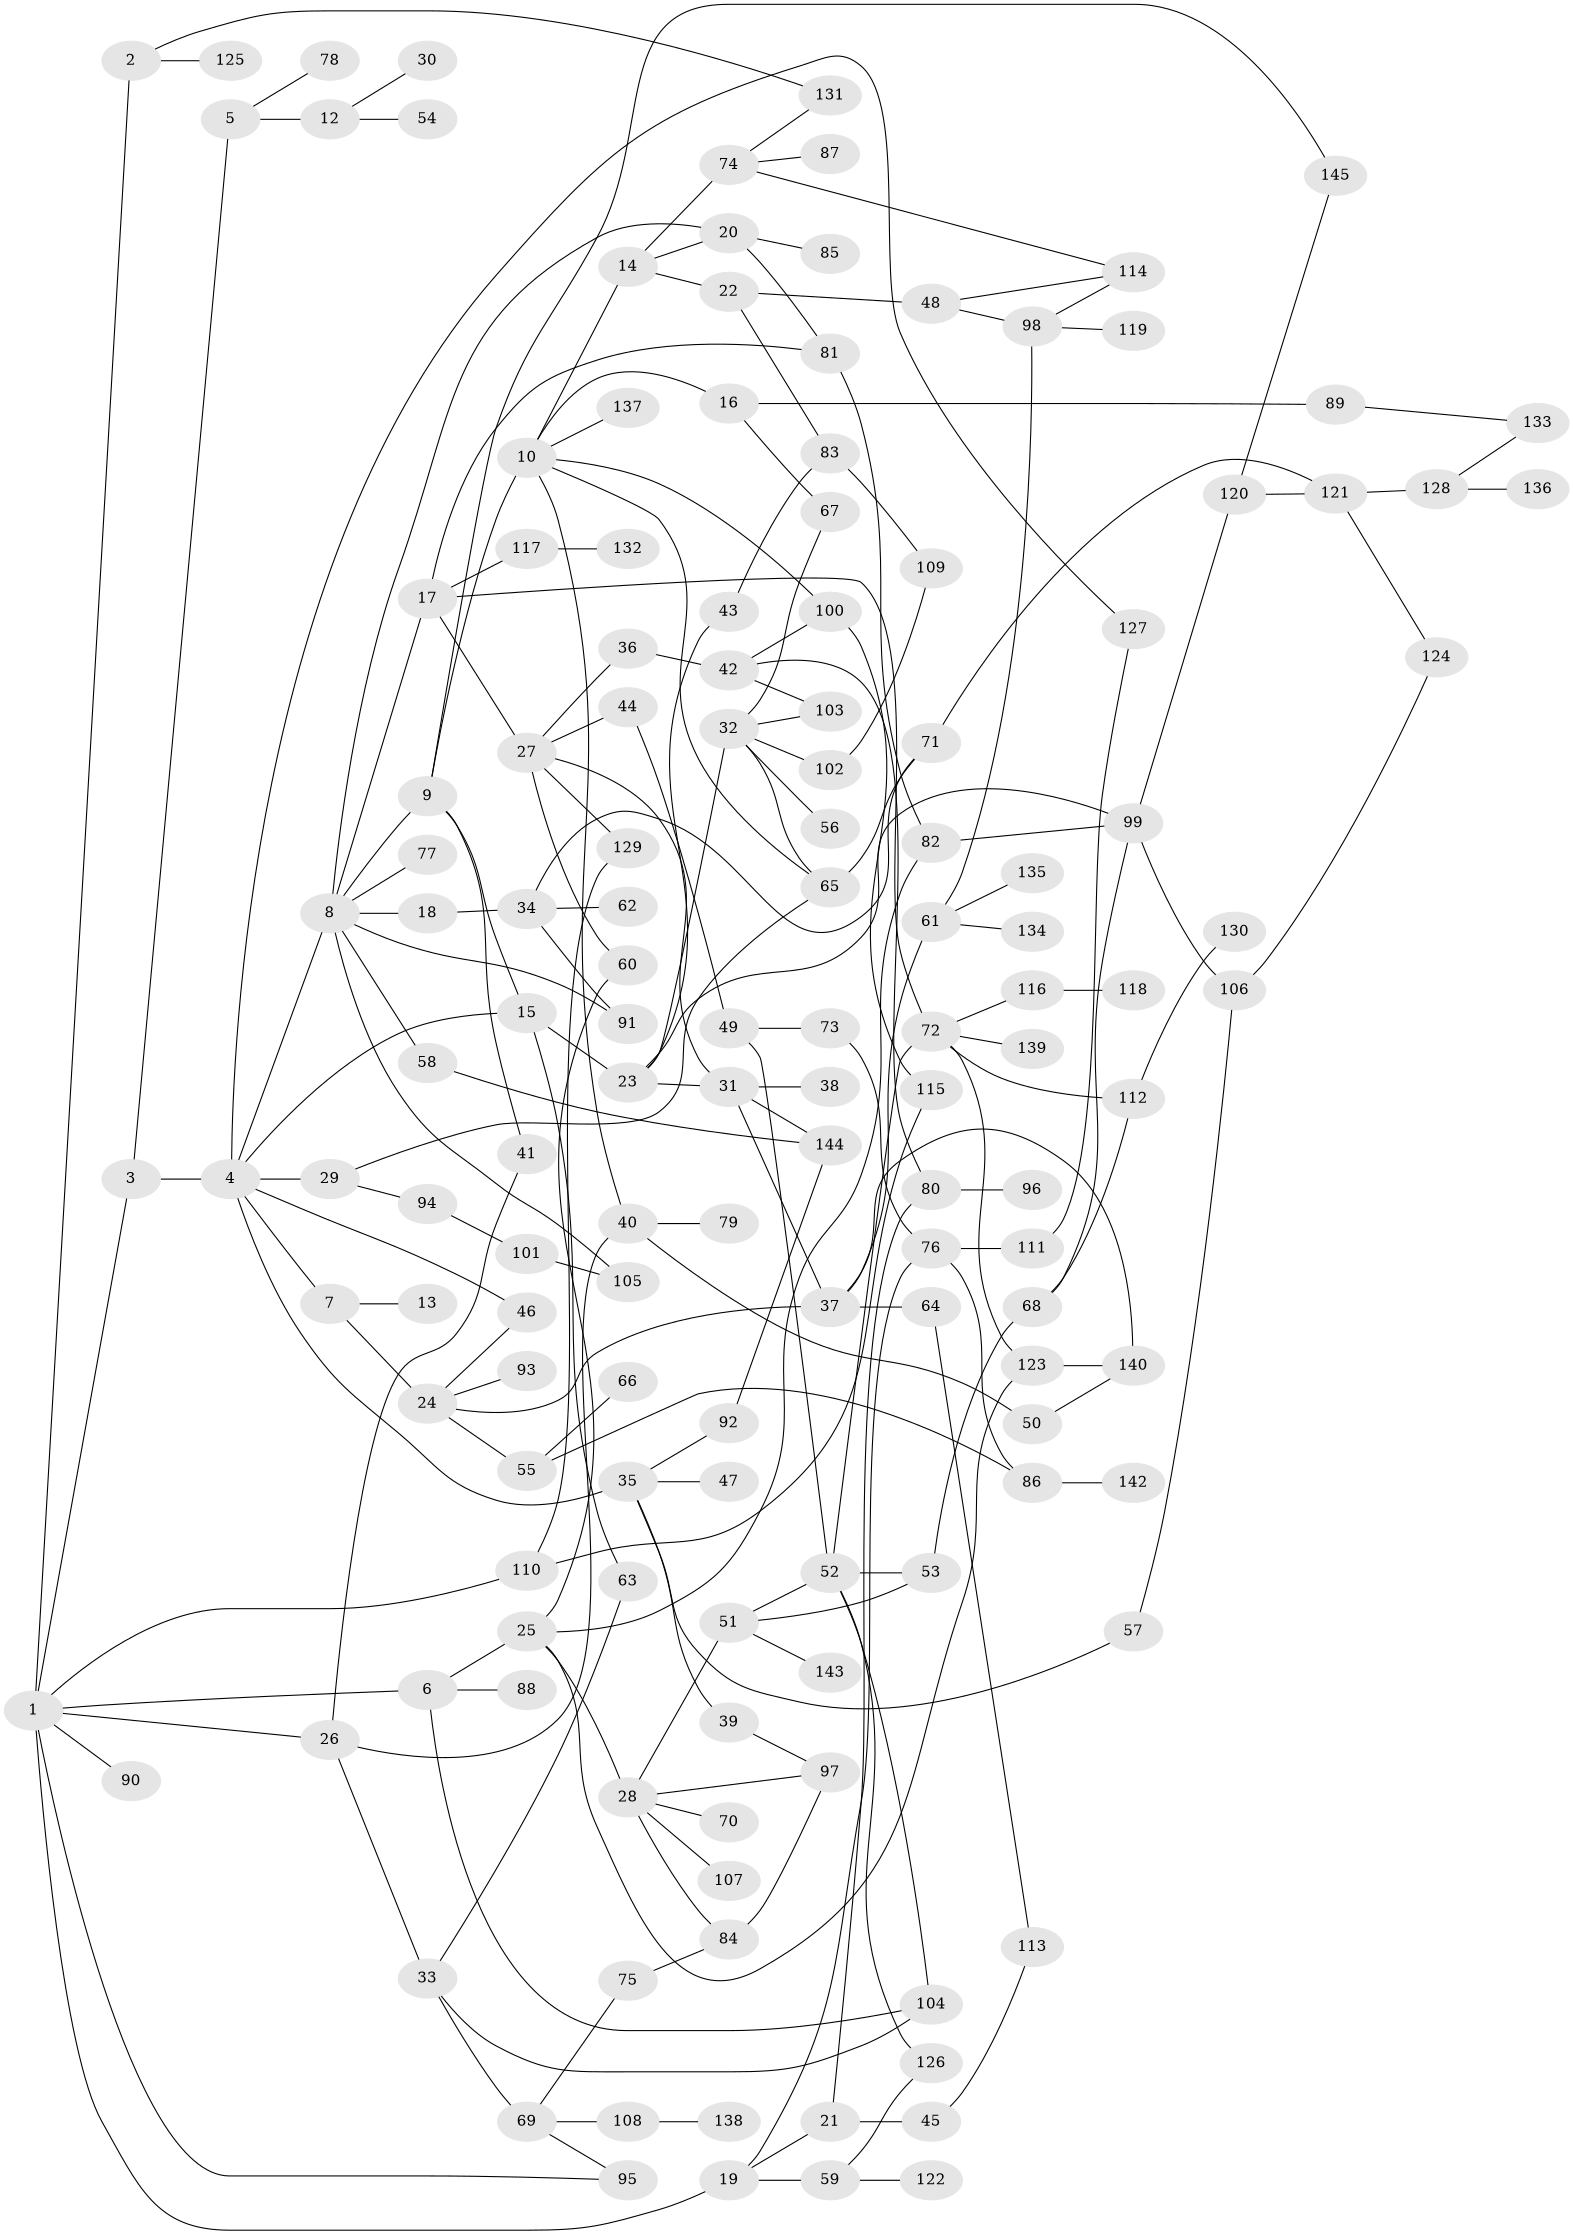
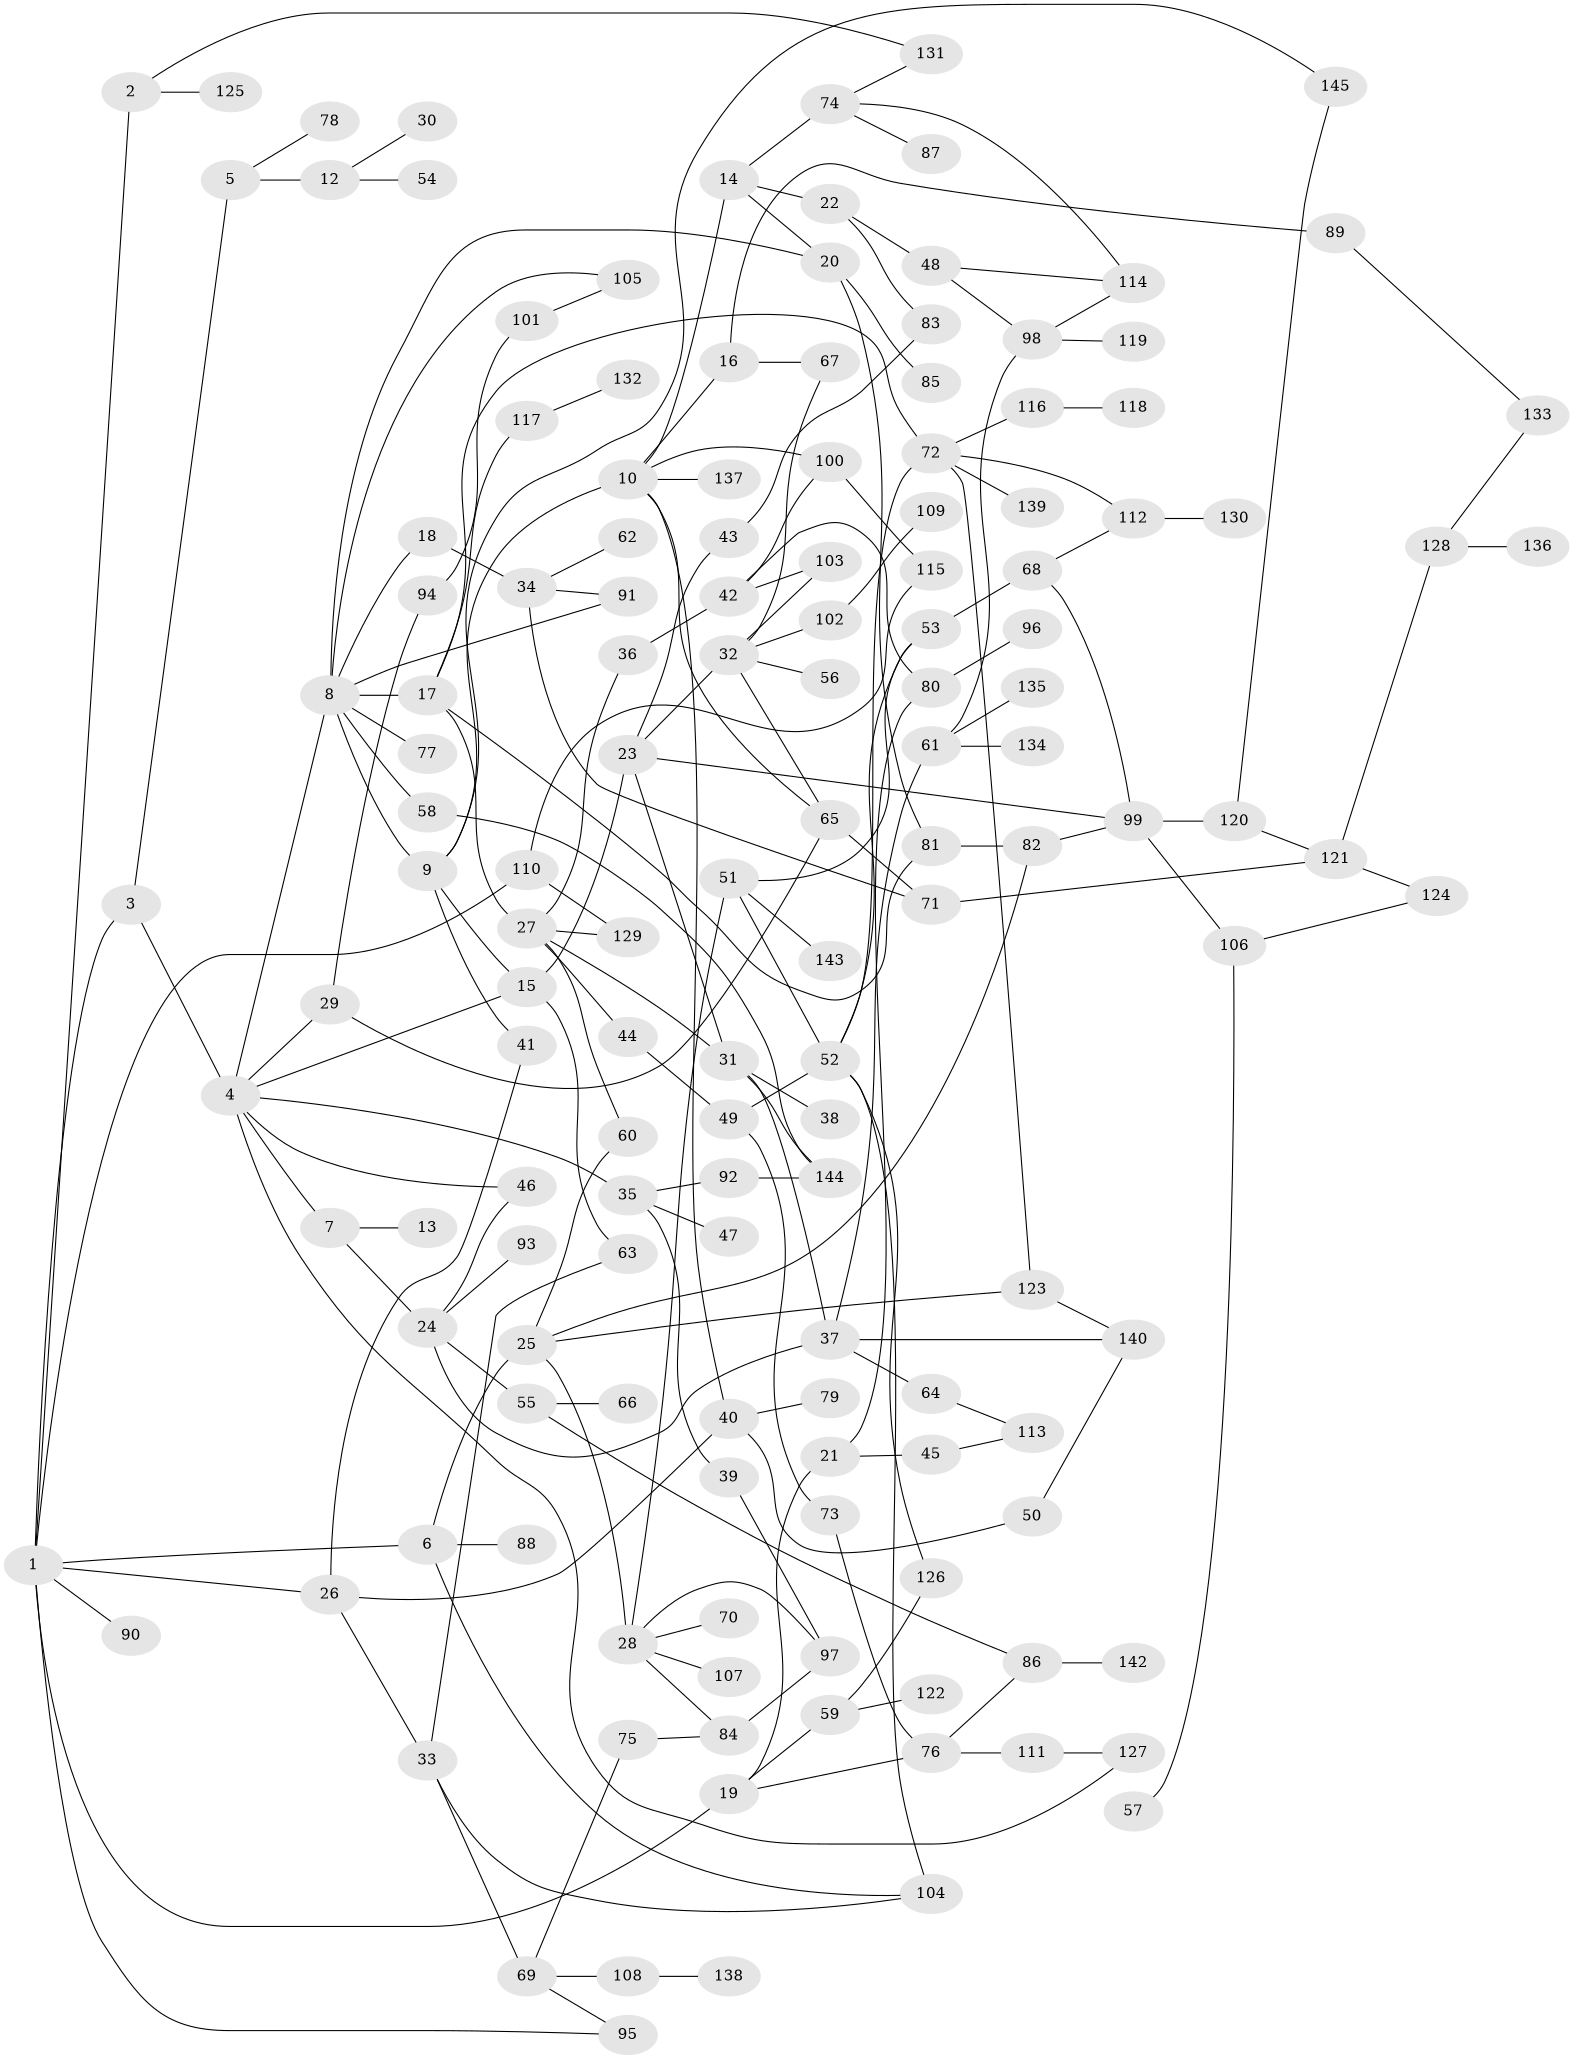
(884, 509) -> none
(820, 1705) -> none
